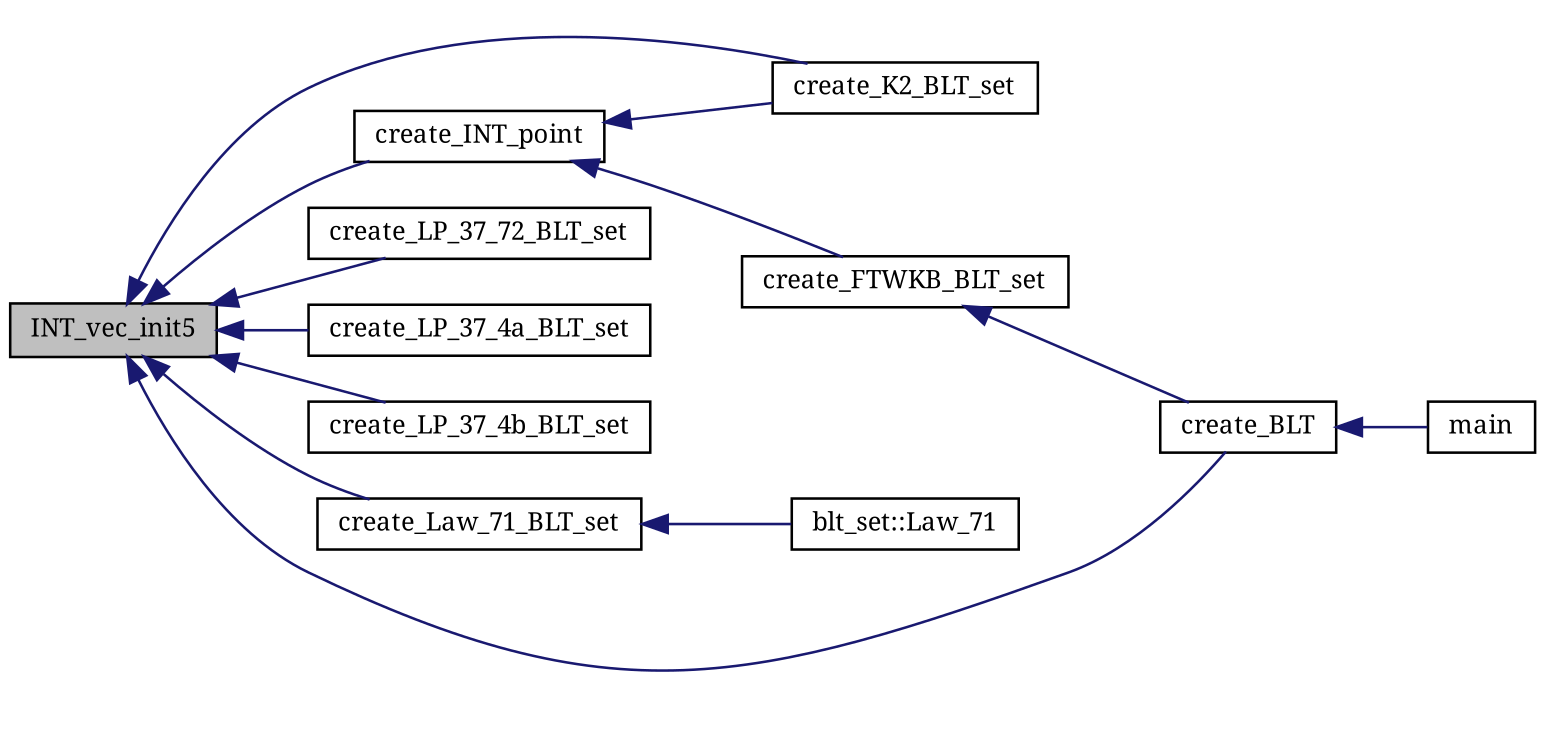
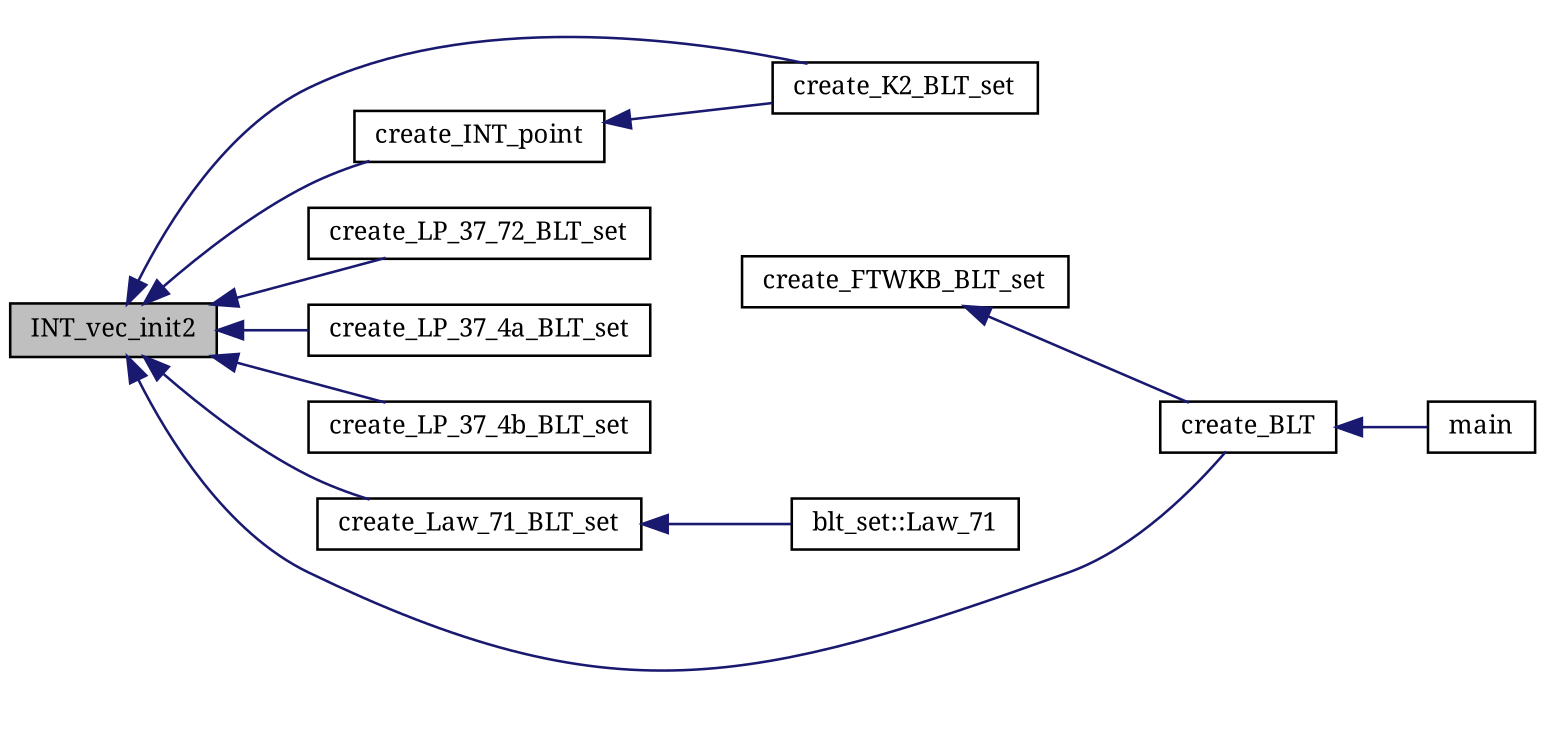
(721, 210) -> none
(113, 330) -> (113, 330)
